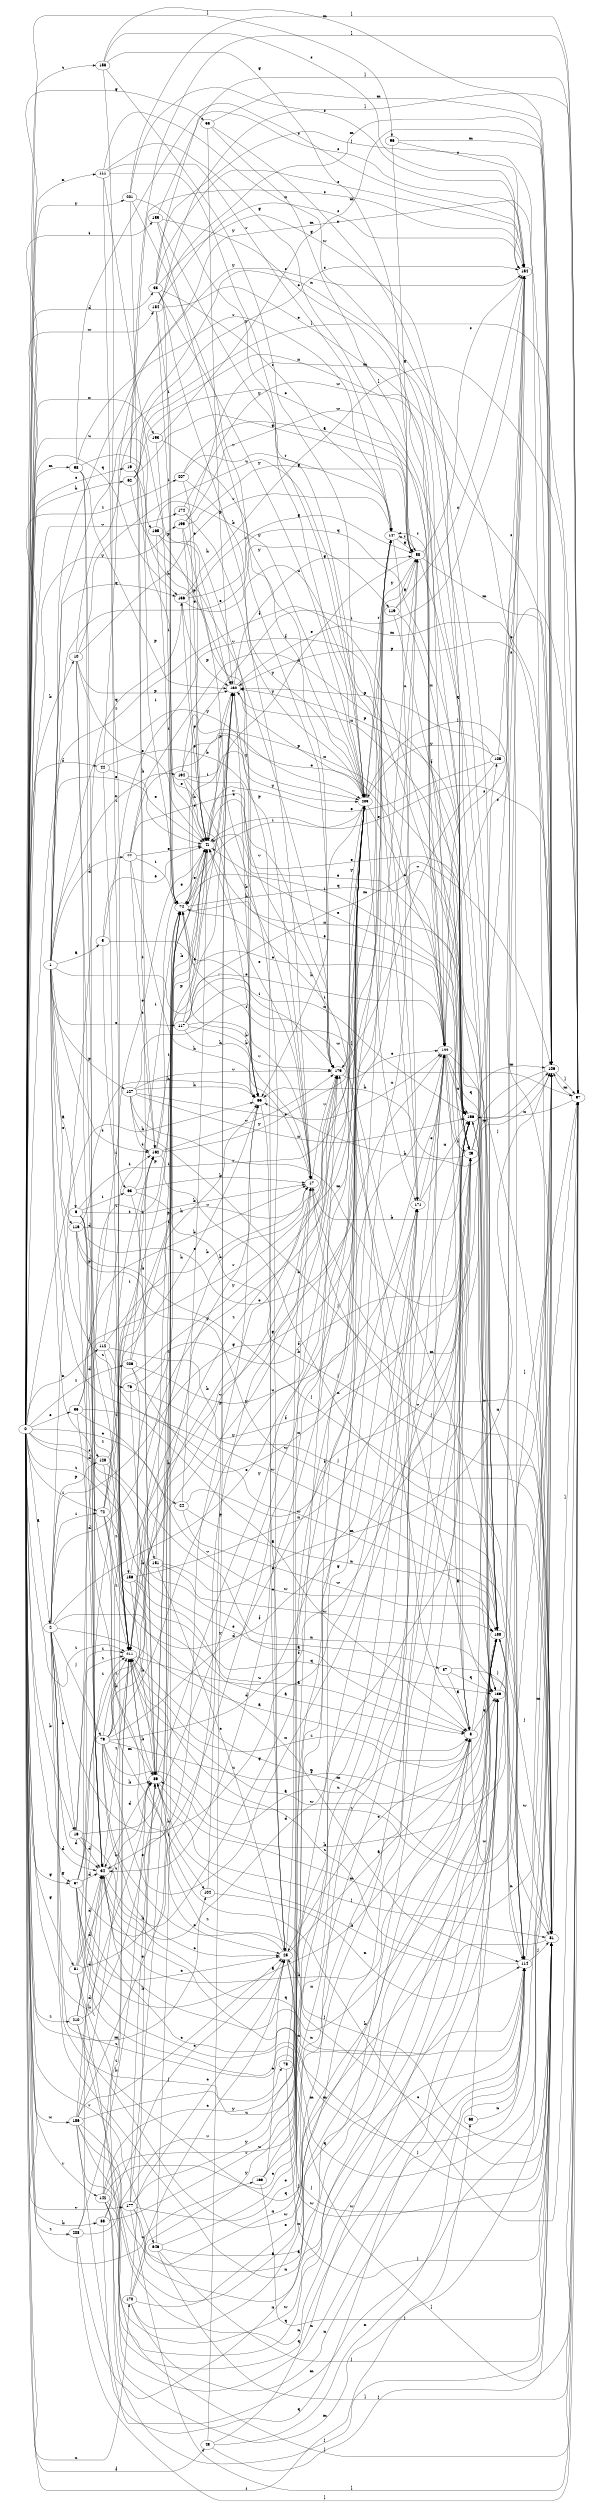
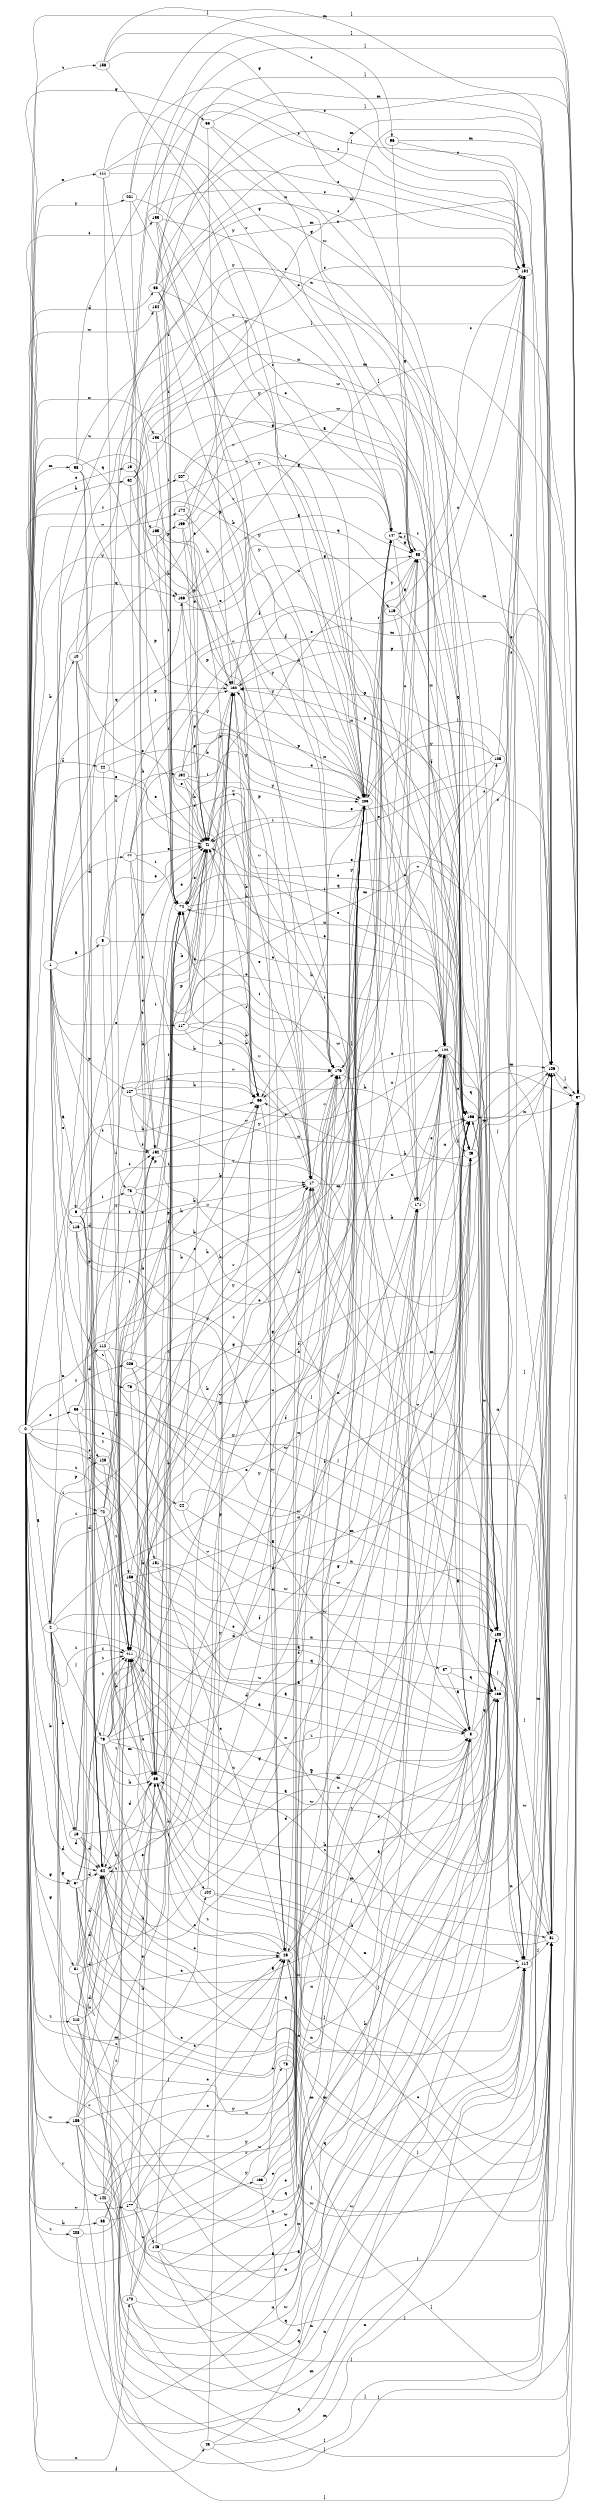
(426, 486) -> none
(119, 819) -> none
(324, 1010) -> (403, 1175)
none -> (115, 1018)
(130, 1191) -> (130, 1191)
(524, 1406) -> (430, 2039)
(161, 1816) -> (170, 392)
(299, 1975) -> (299, 1975)
(128, 2009) -> (141, 1032)
(471, 2120) -> none
(156, 2247) -> (156, 2247)
(569, 2409) -> (566, 85)
